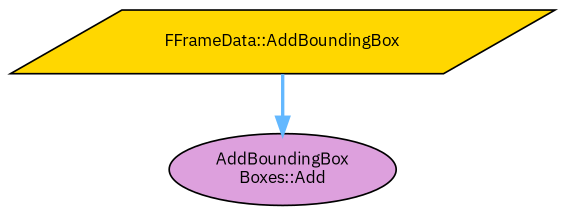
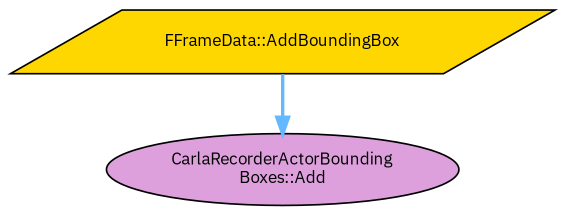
(283, 170) -> (283, 170)
